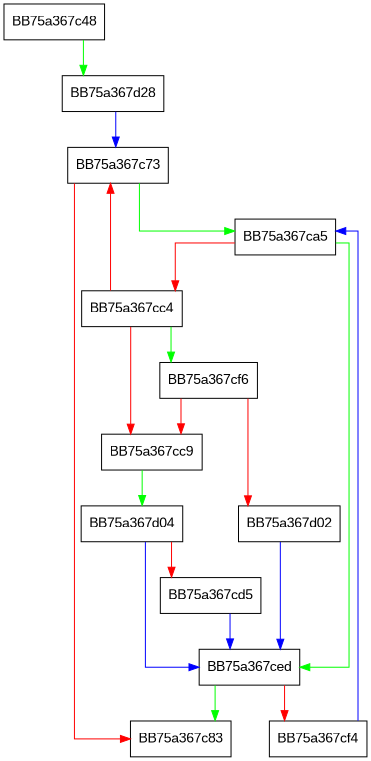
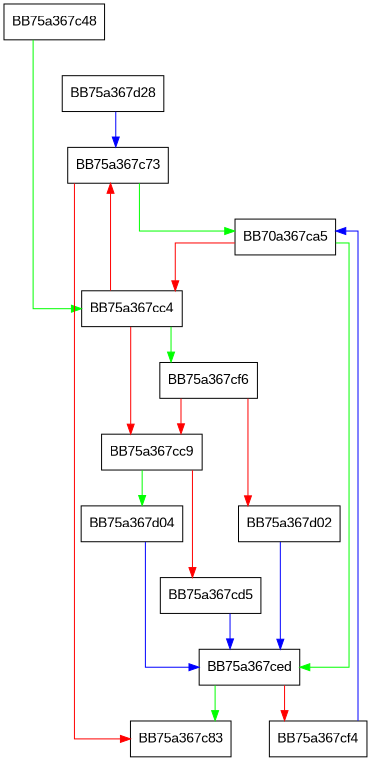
(83, 53) -> (33, 193)
(285, 237) -> (285, 237)
(172, 555) -> (192, 519)
